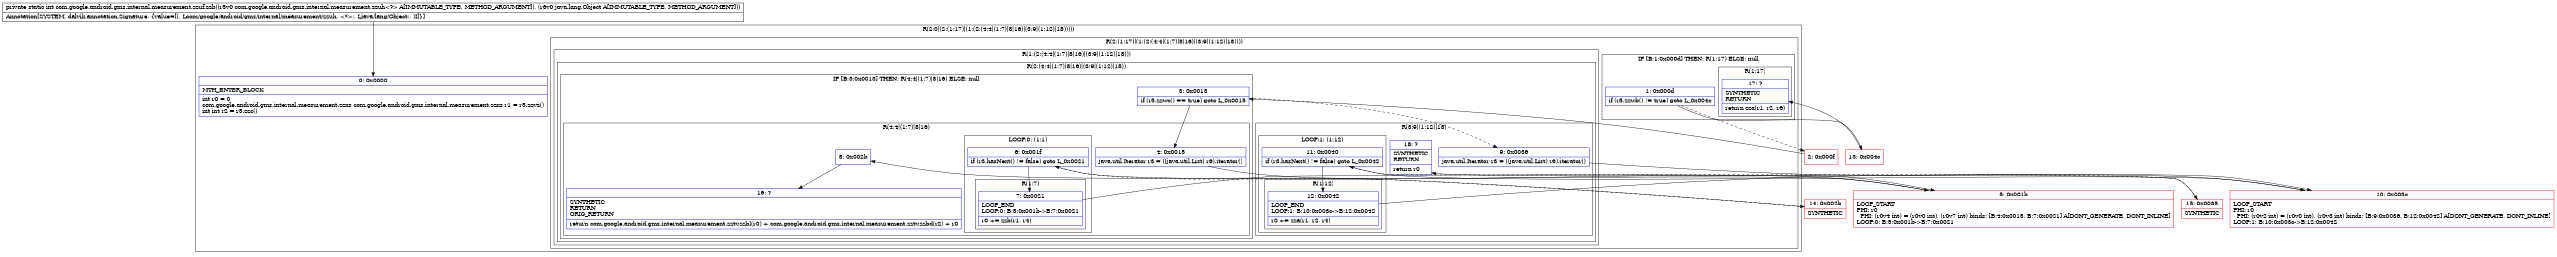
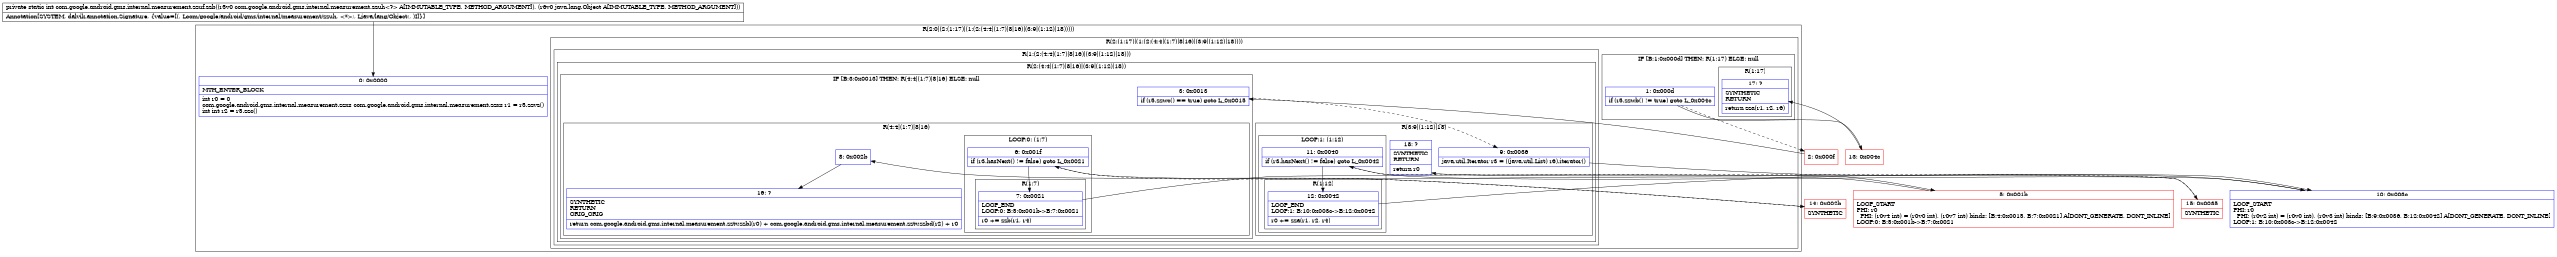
(1028, 140) -> (1028, 140)
(1171, 157) -> none
(2392, 209) -> (2392, 209)
(592, 214) -> (587, 214)
